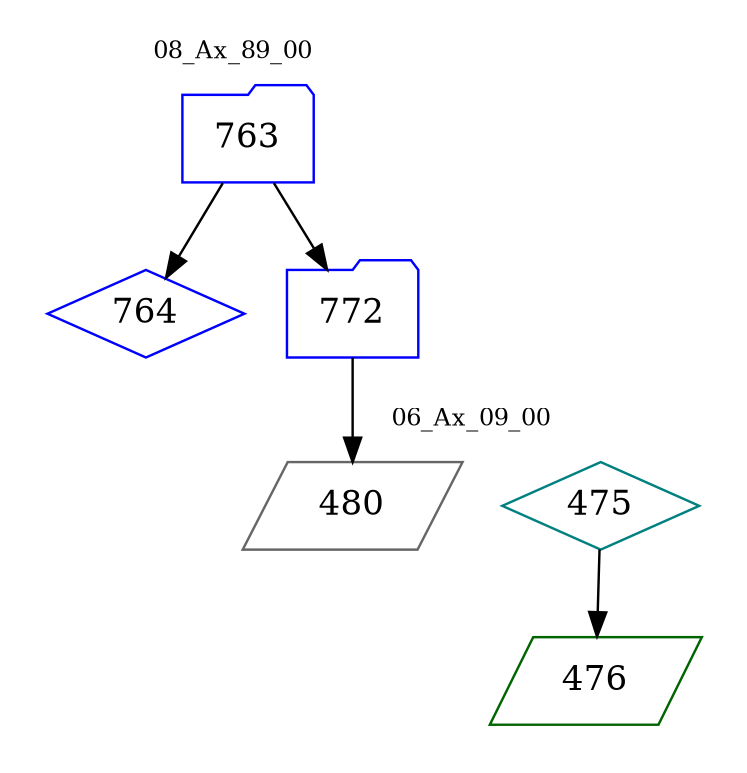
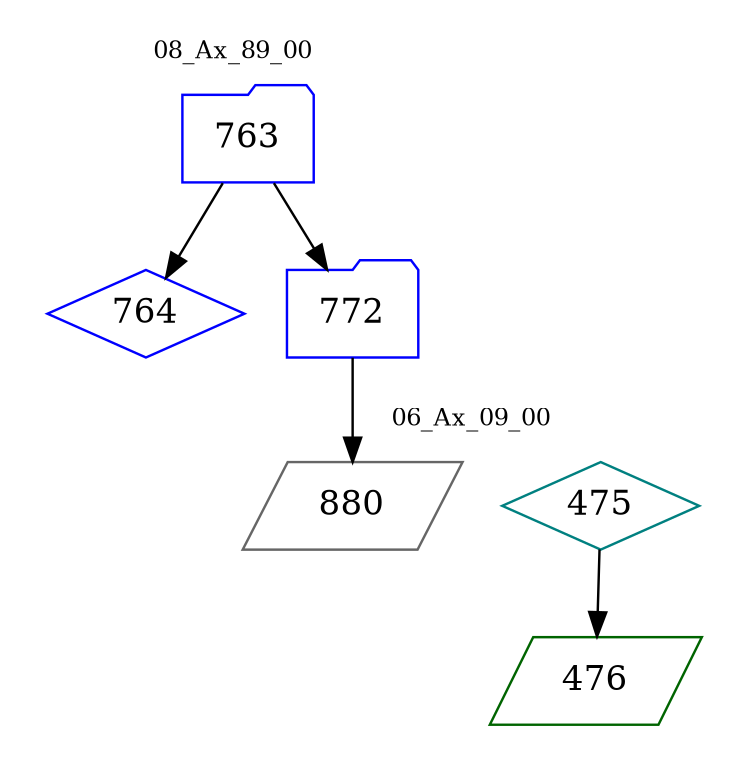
(353, 506) -> (353, 506)
